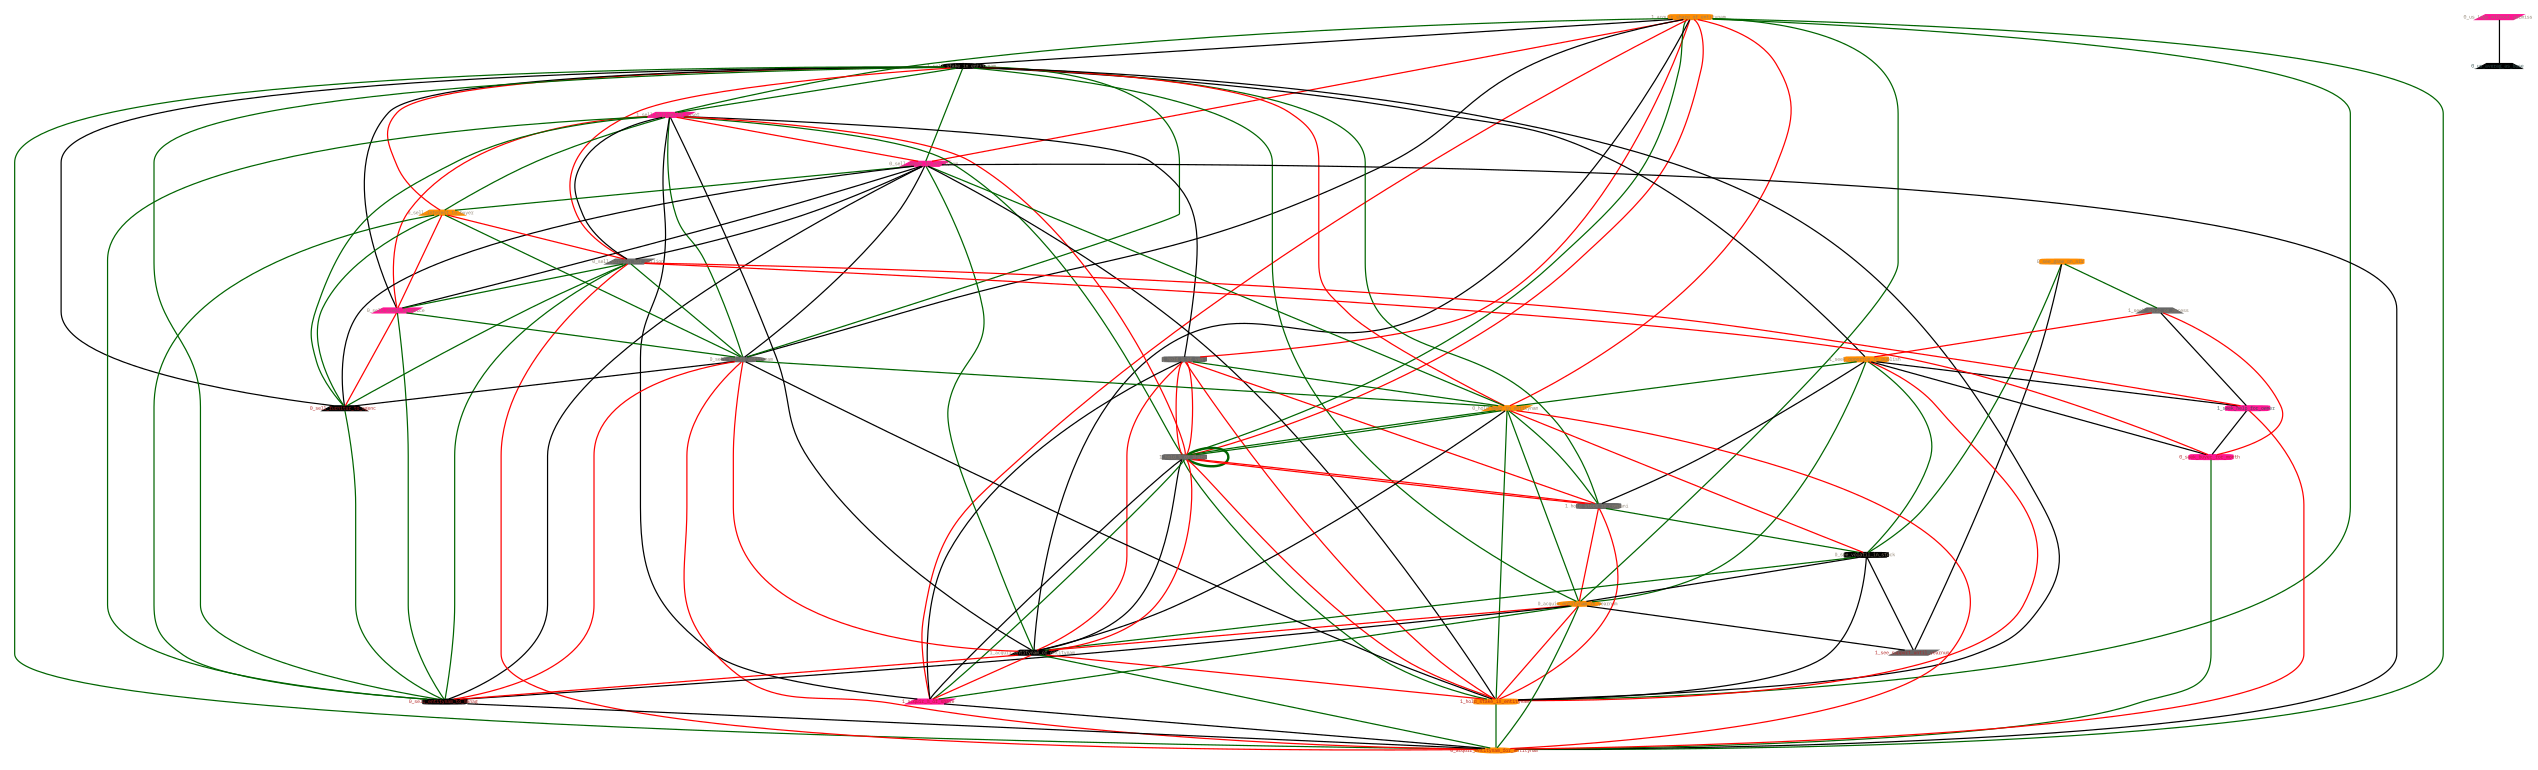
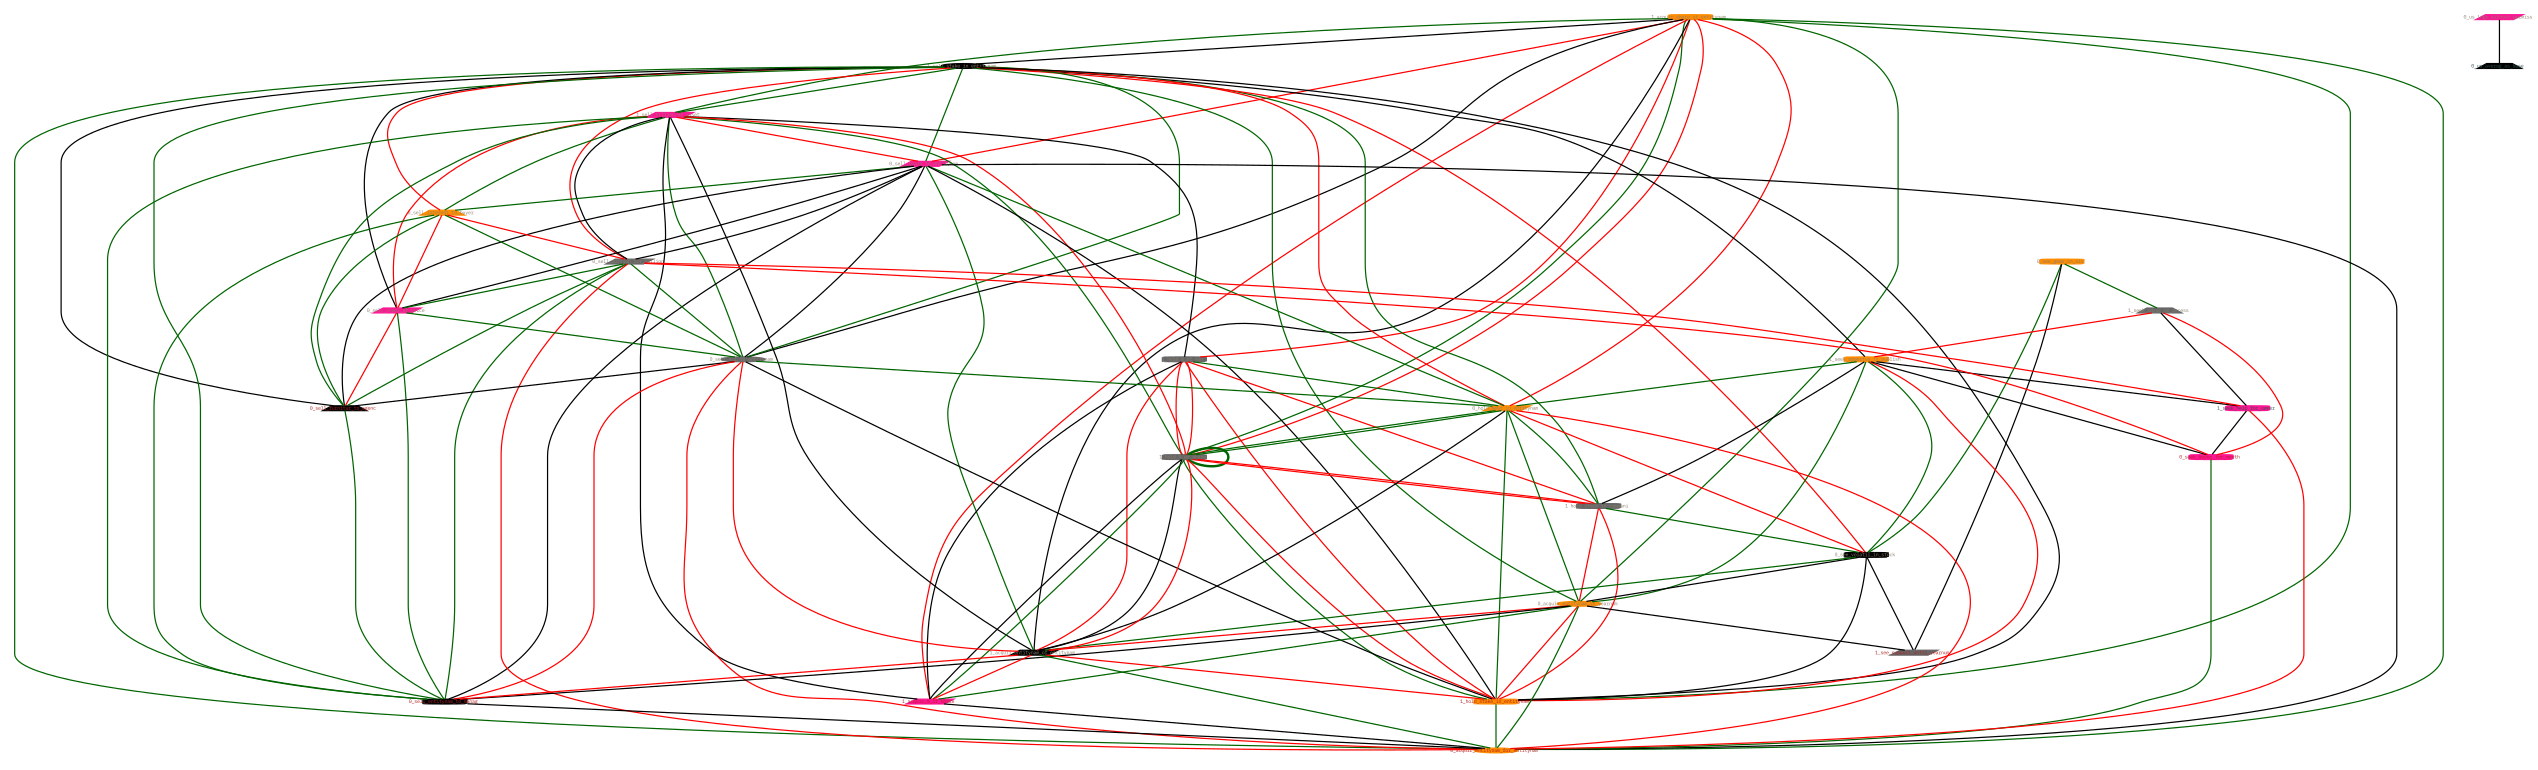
none -> (1481, 193)
